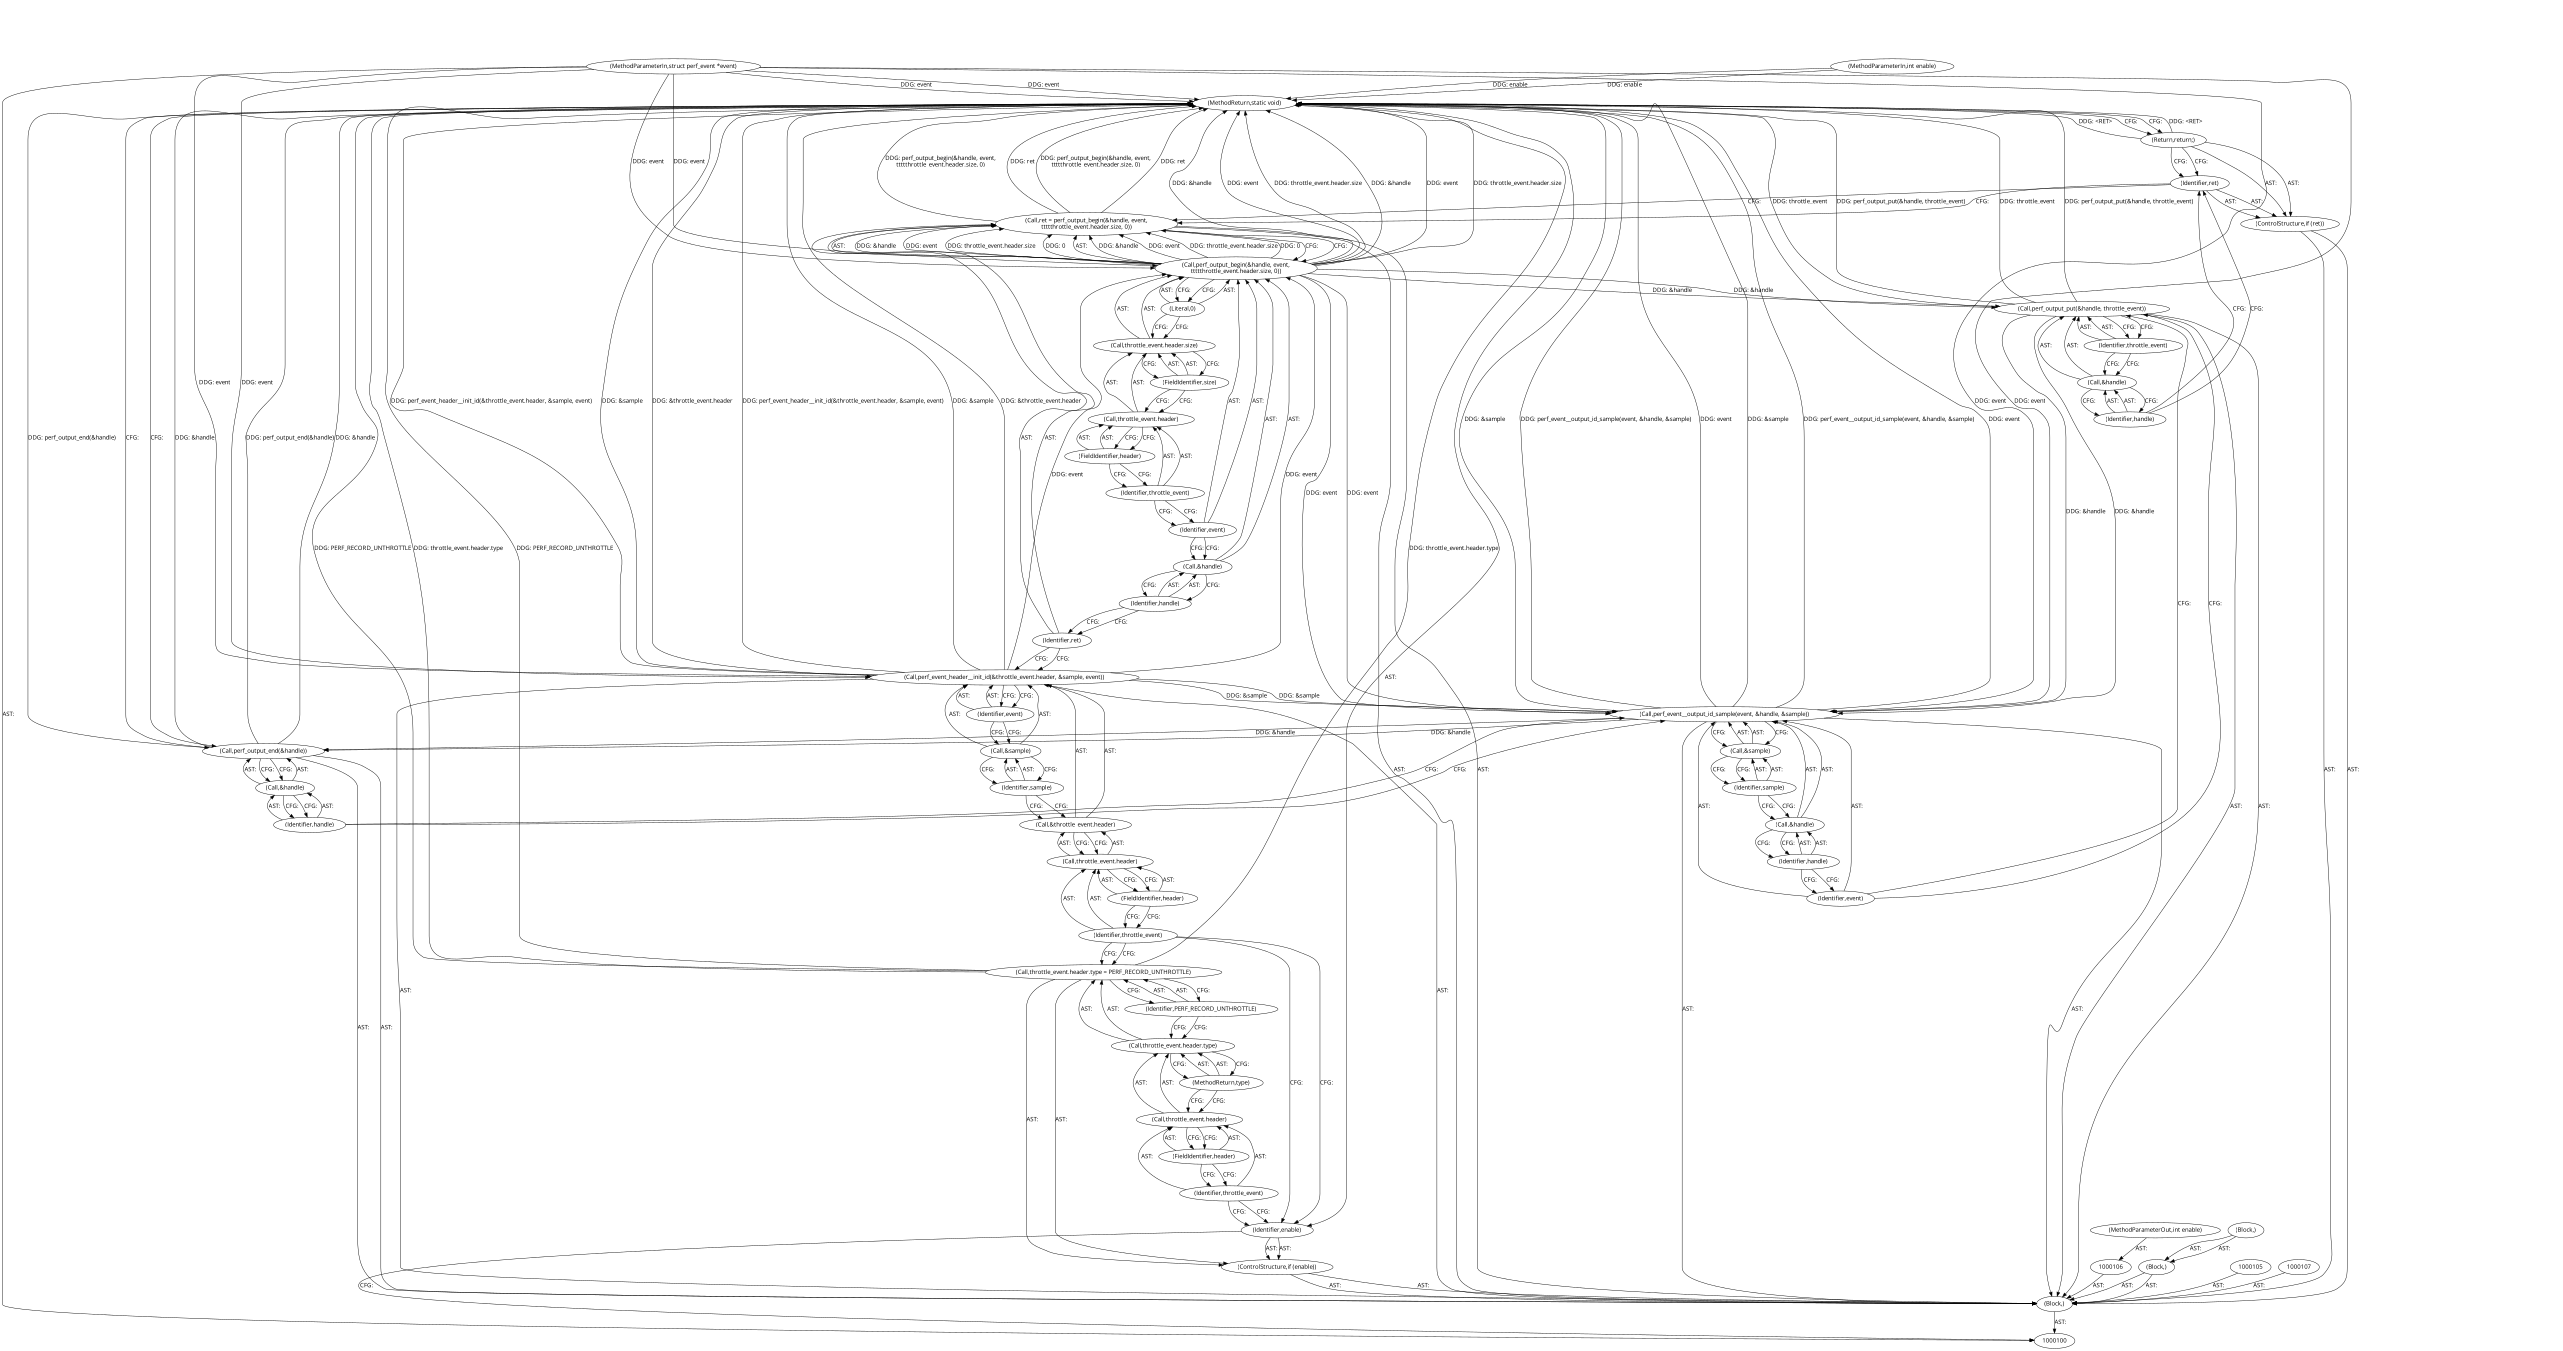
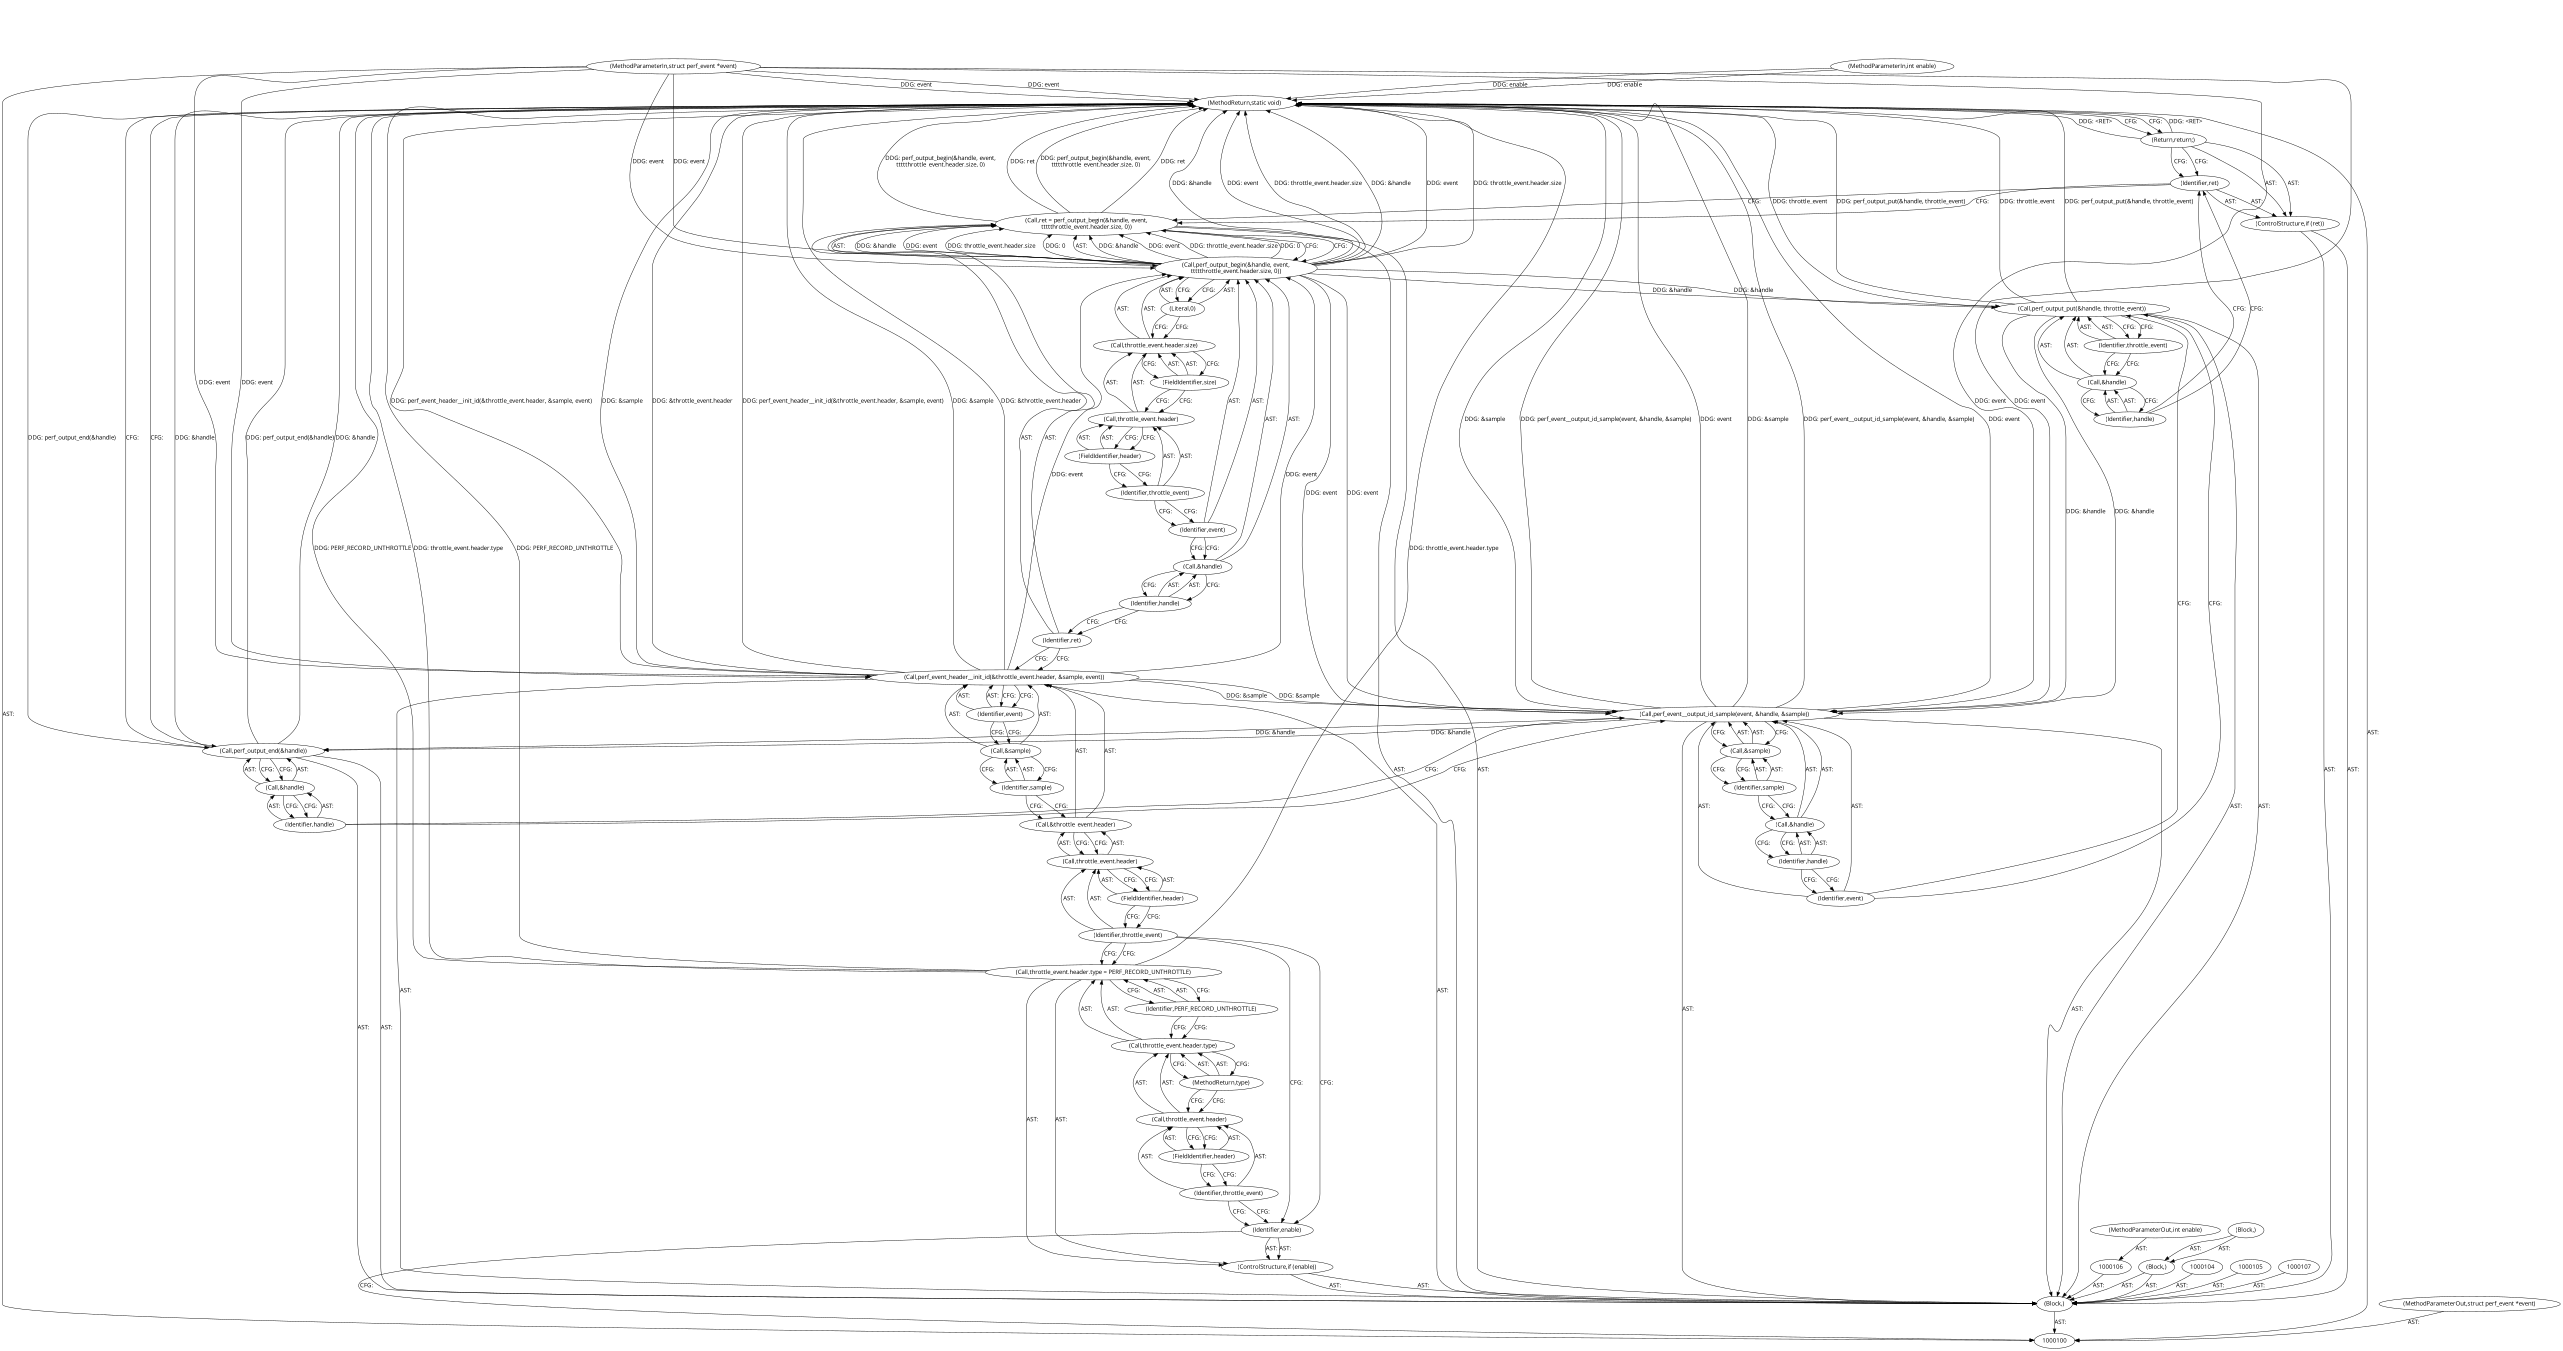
(1490, 566) -> (2367, 355)
none -> (2202, 1267)
none -> (2470, 1304)
